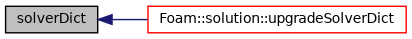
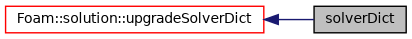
(130, 20) -> (296, 20)
